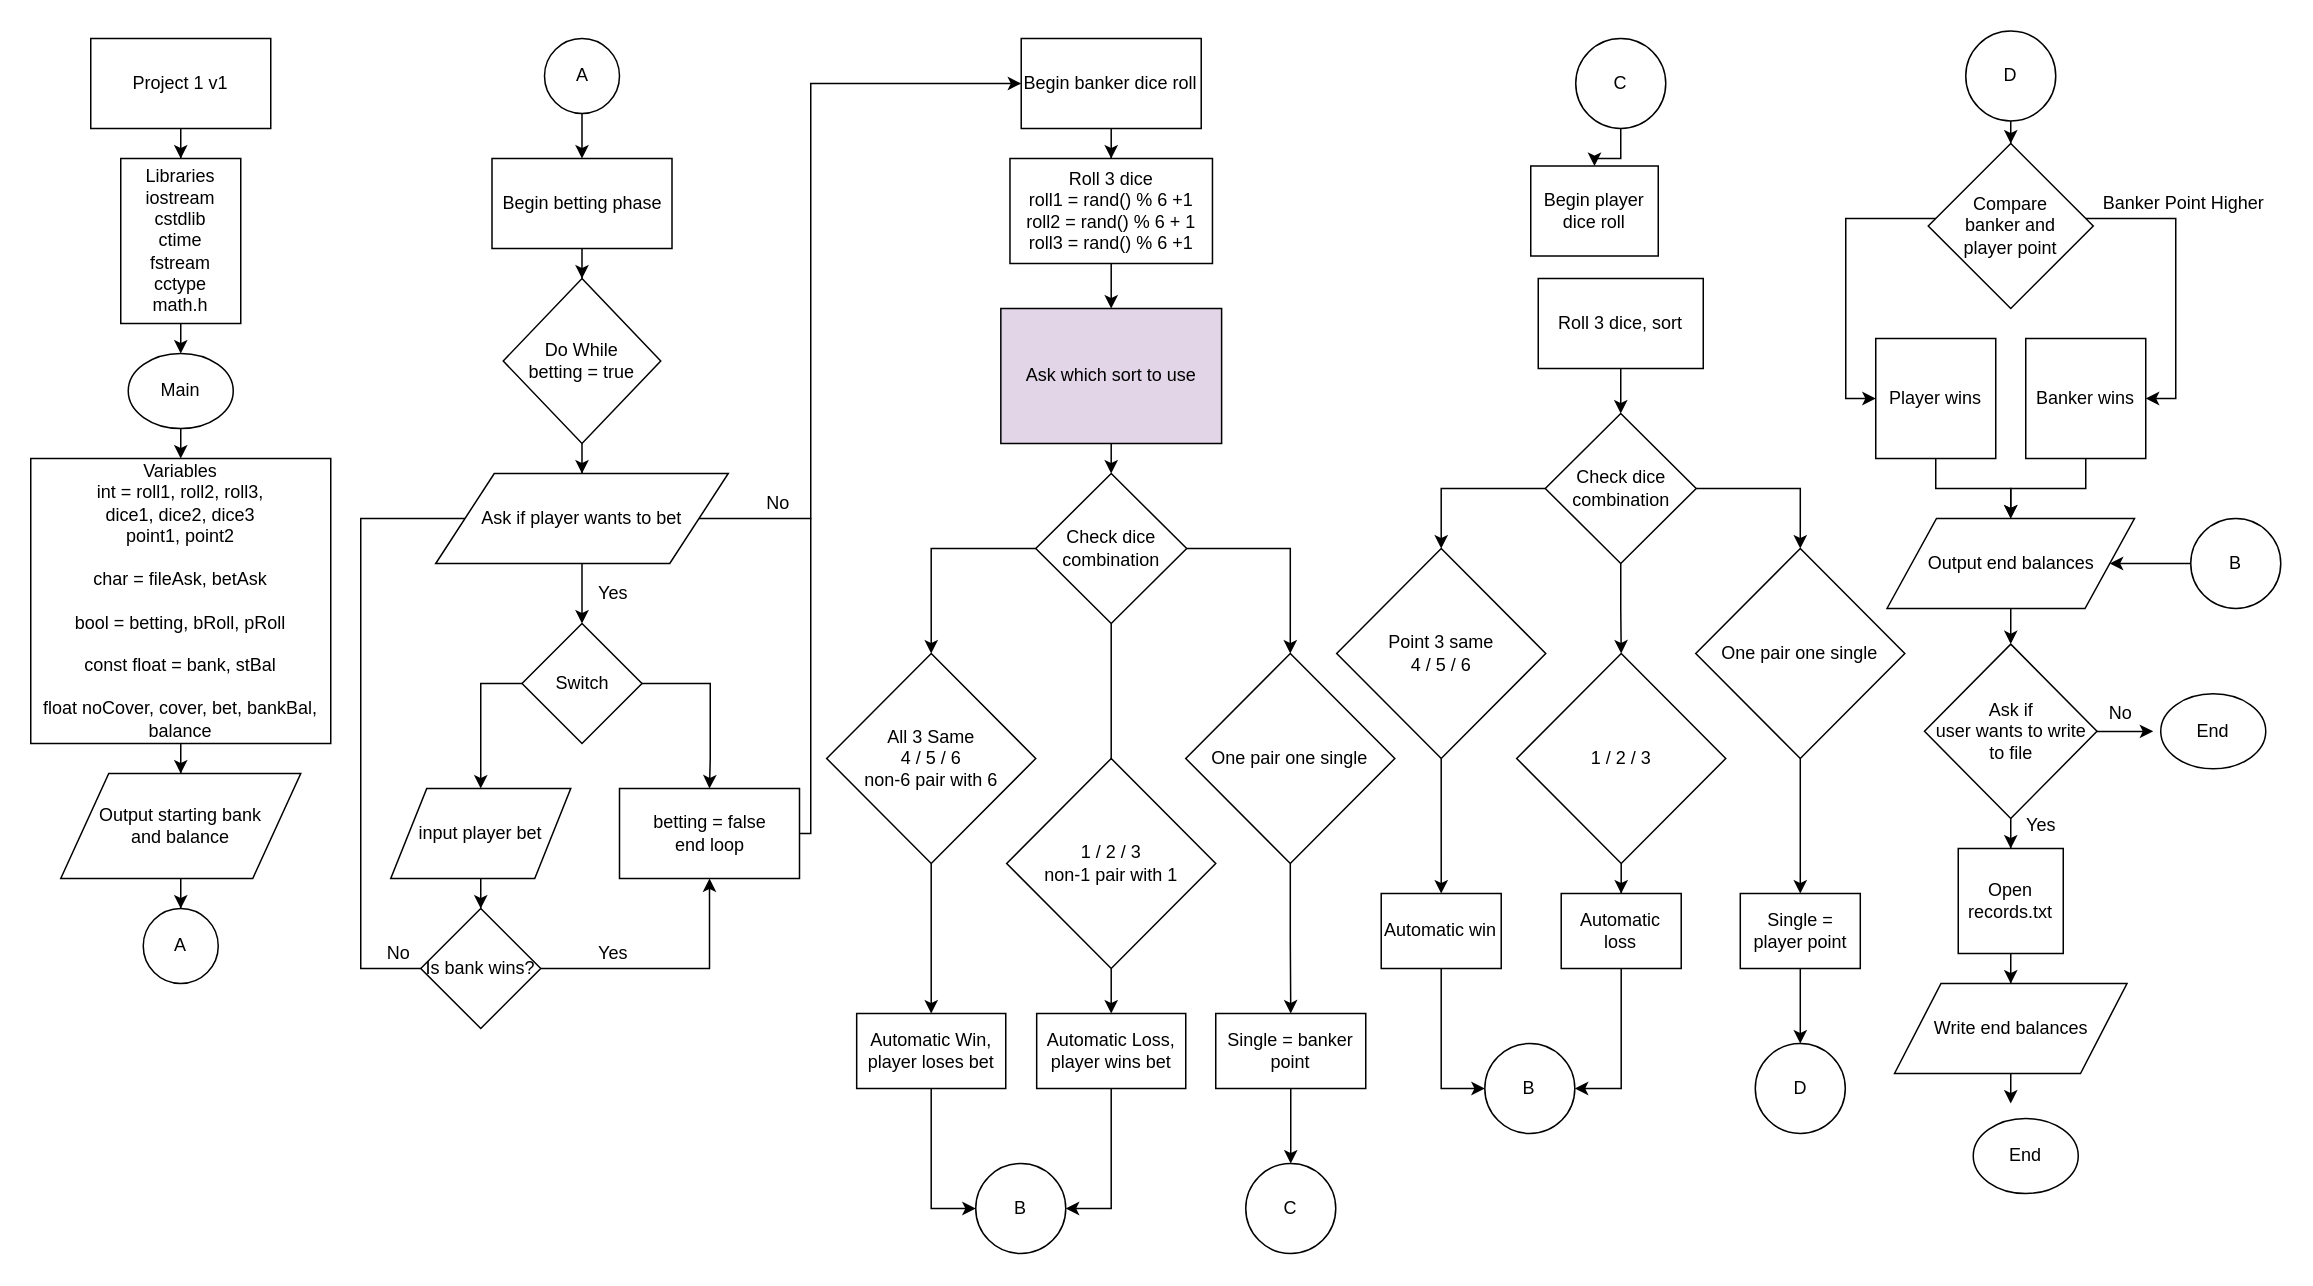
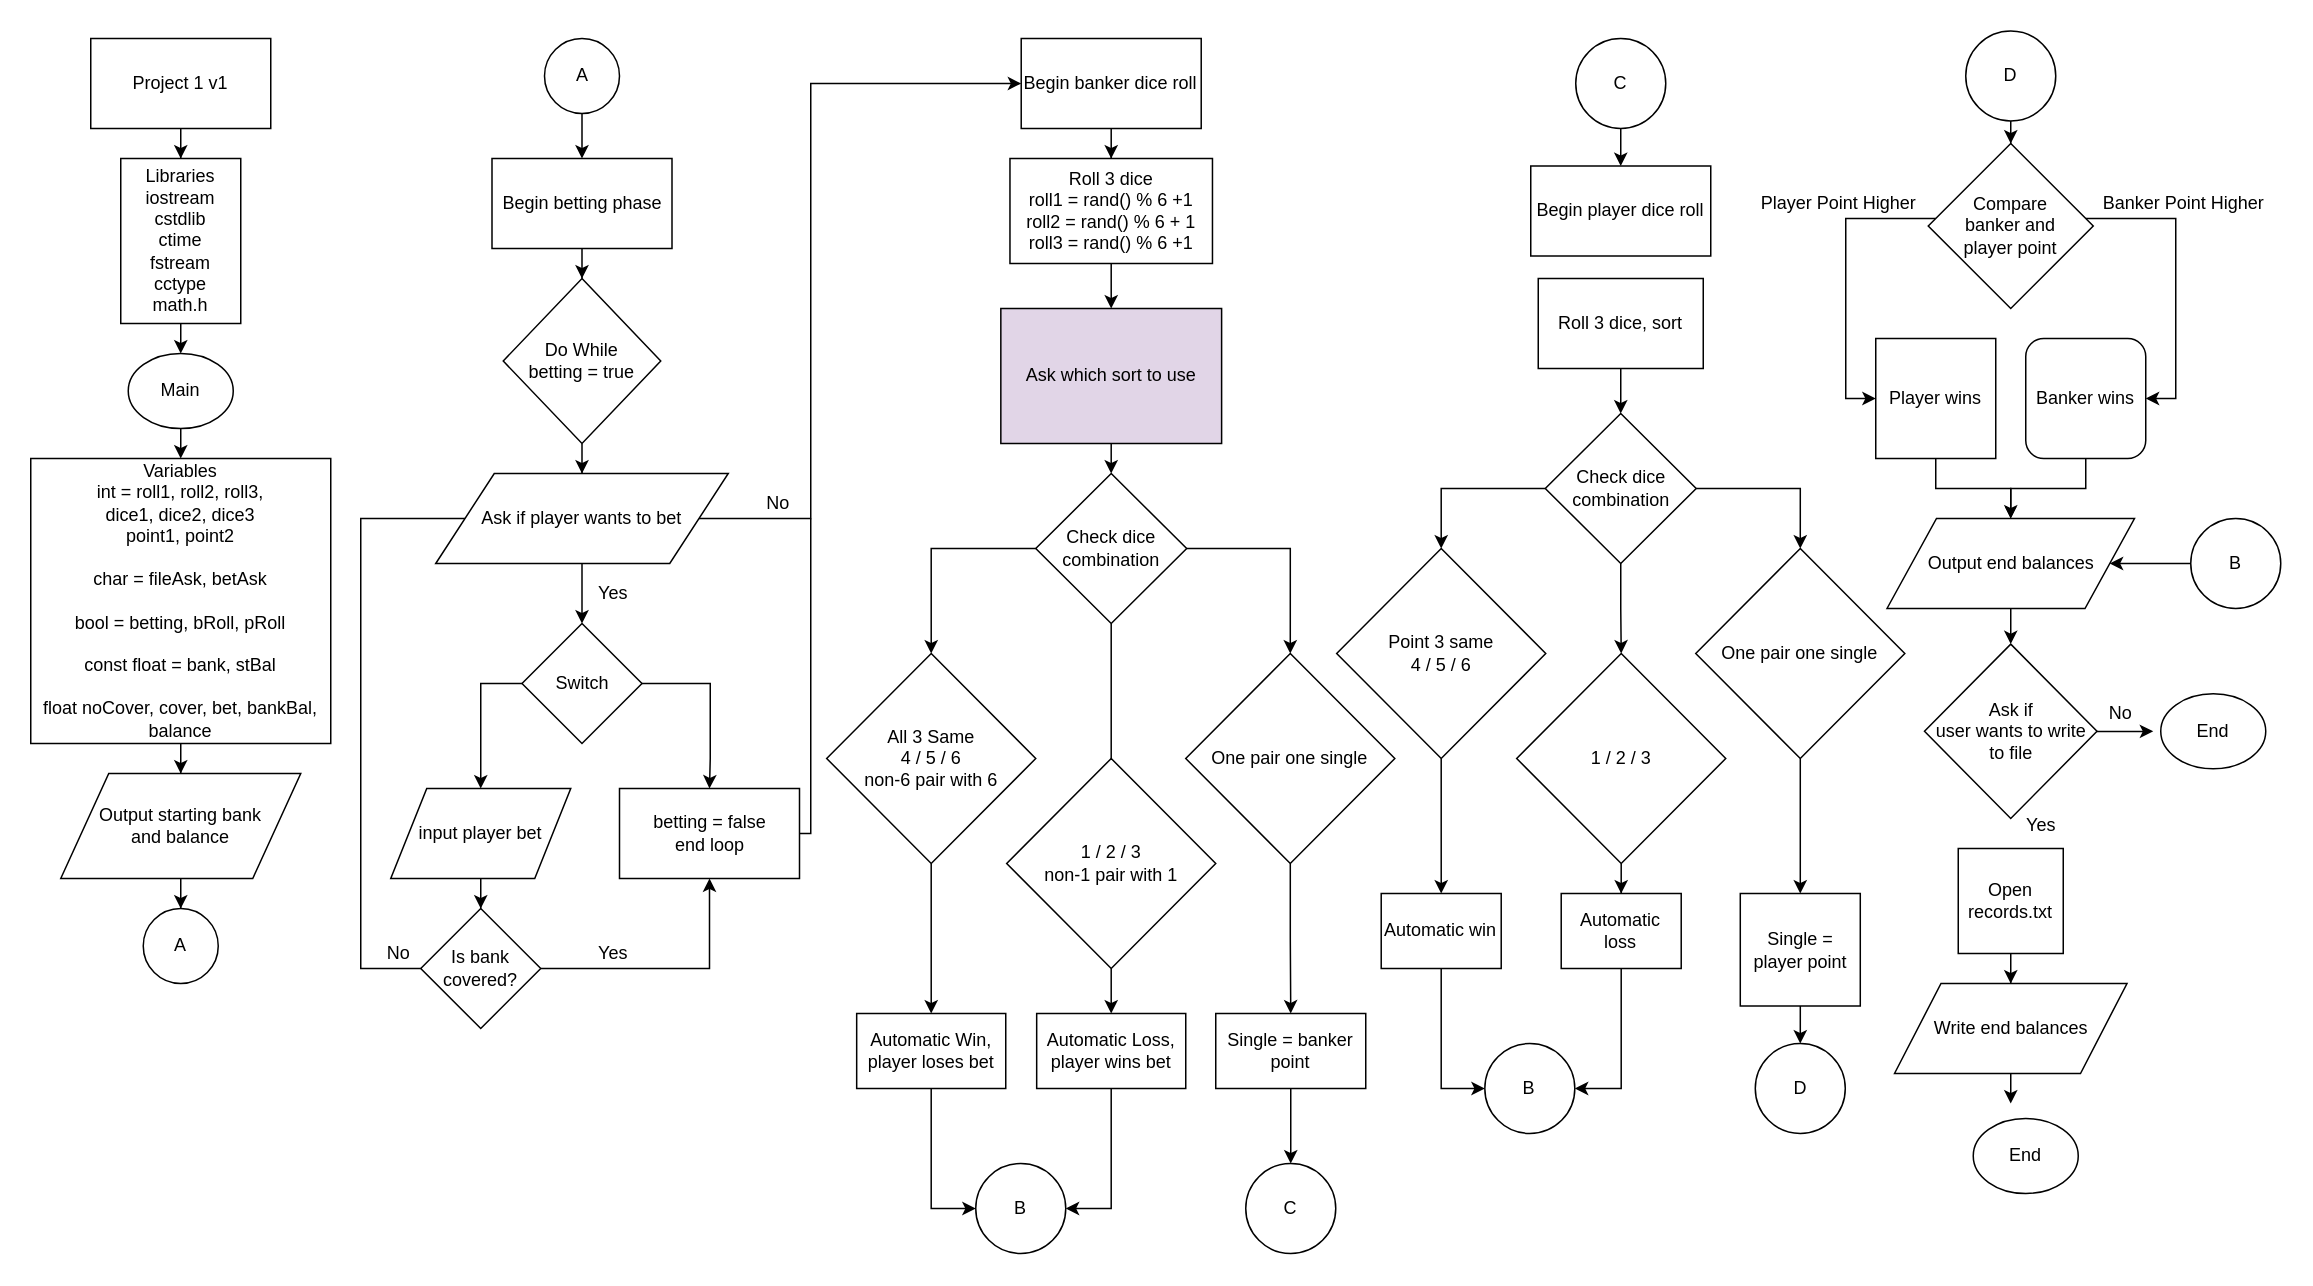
none -> (1838, 203)
(1595, 211) -> (1621, 211)
(2086, 398) -> (2086, 398)
(2011, 509) -> (2011, 509)
(2011, 838) -> none
(1800, 931) -> (1800, 950)
(481, 968) -> (481, 968)
